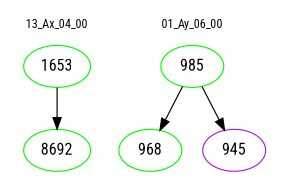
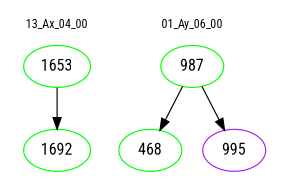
(192, 66) -> (192, 66)
(57, 150) -> (57, 150)
(150, 150) -> (150, 150)
(234, 150) -> (234, 150)
